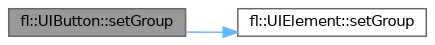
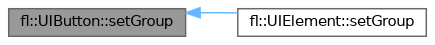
(204, 32) -> (219, 13)
